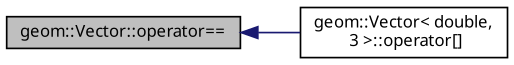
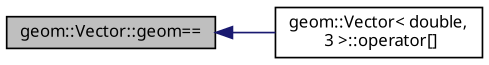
(124, 33) -> (111, 33)
